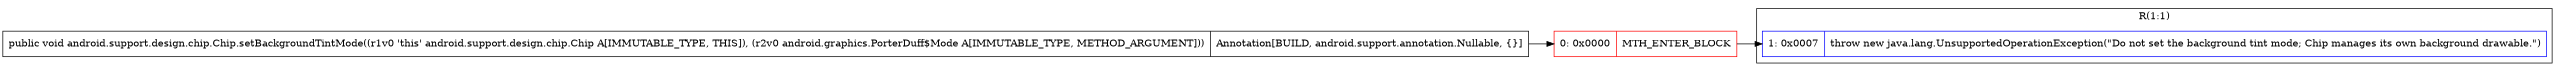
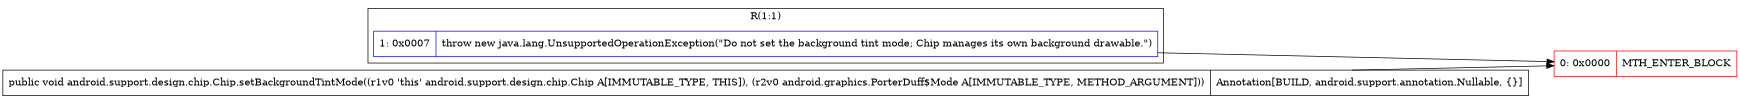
(1746, 44) -> (1352, 57)
